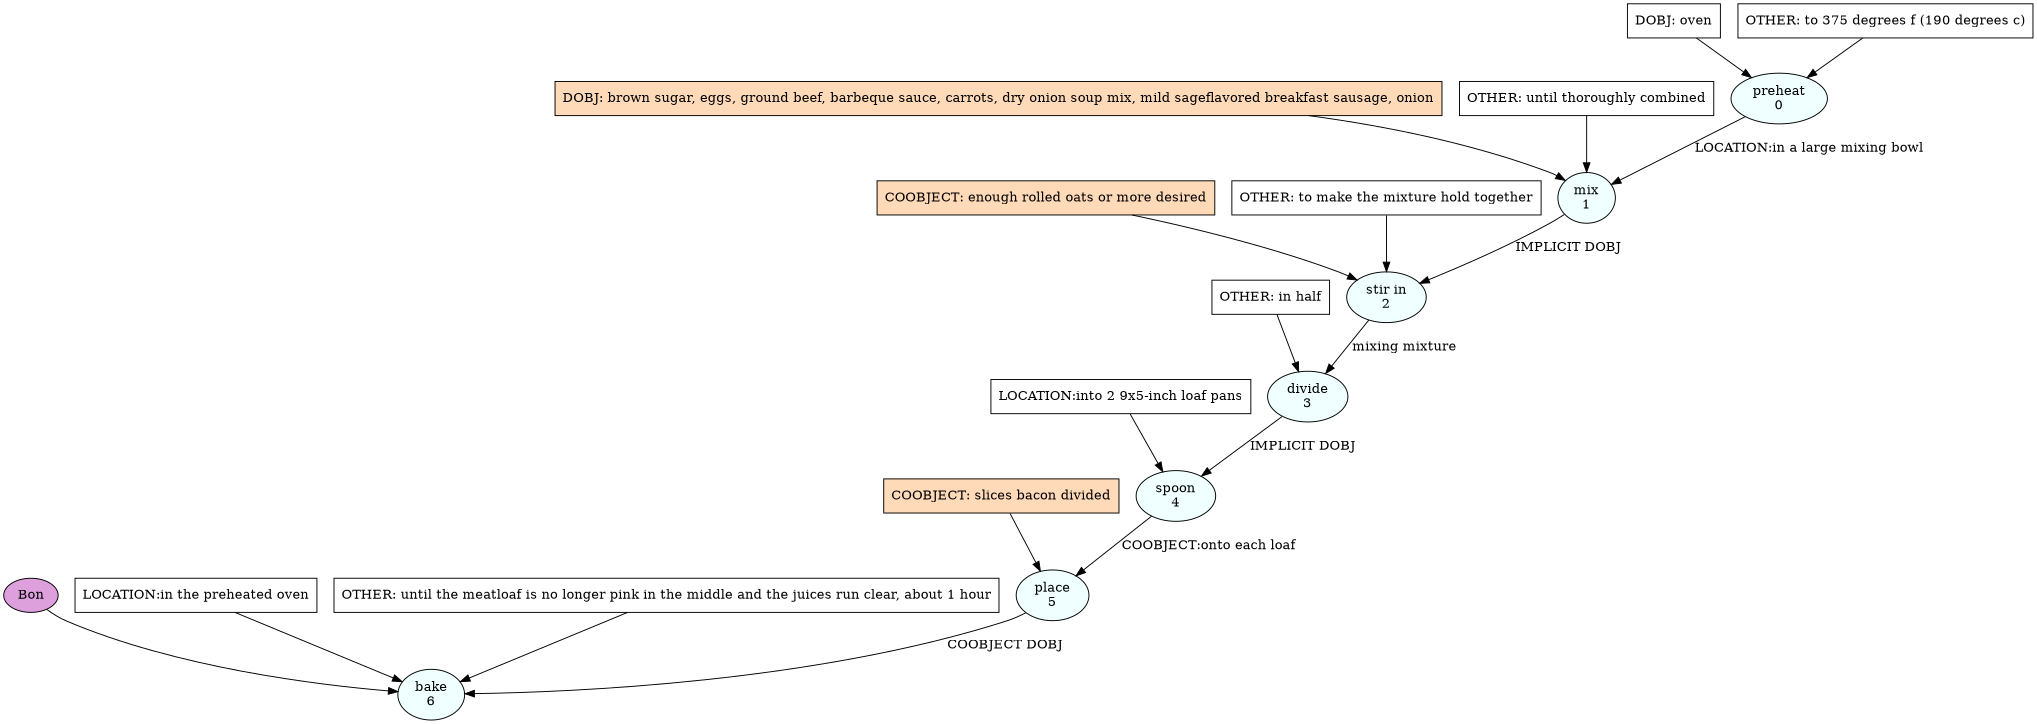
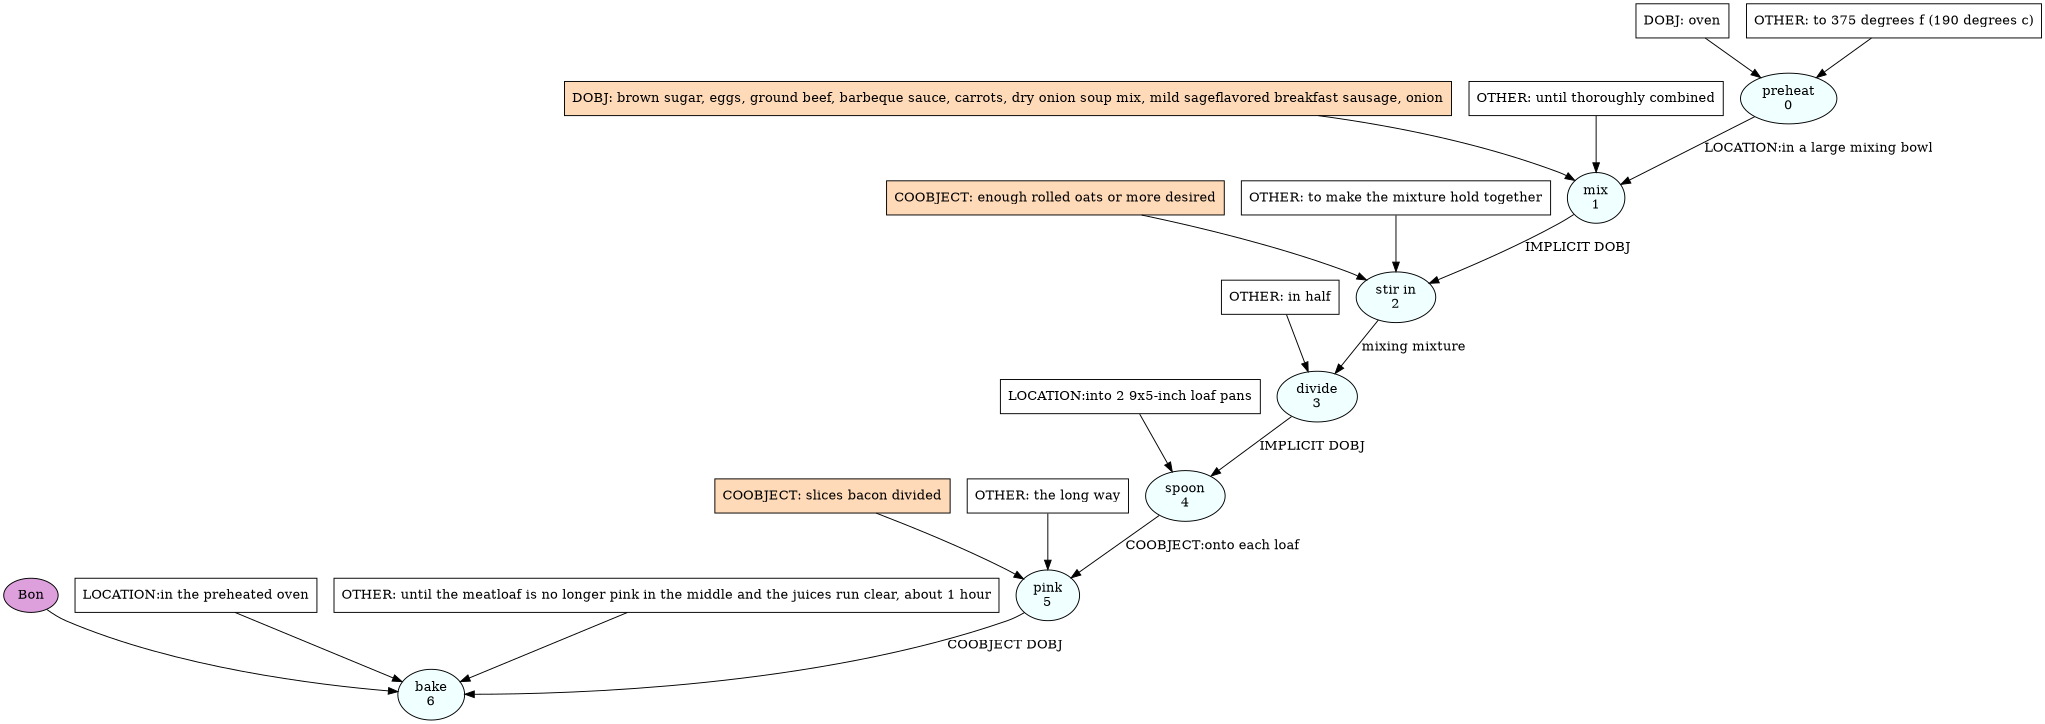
none -> (1048, 496)
(1053, 595) -> (1048, 595)
